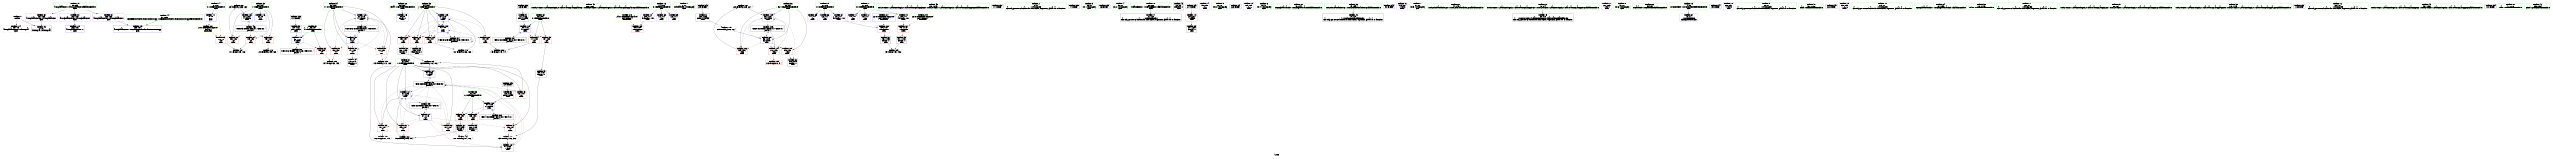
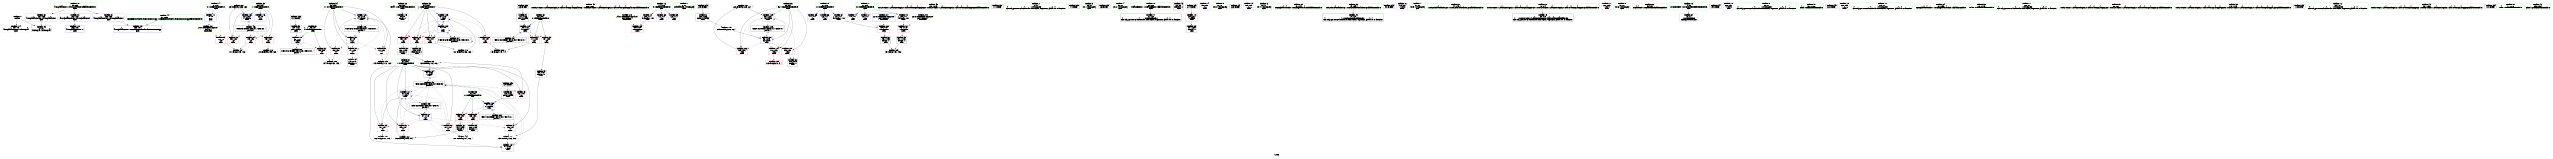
(774, 38) -> (792, 29)
